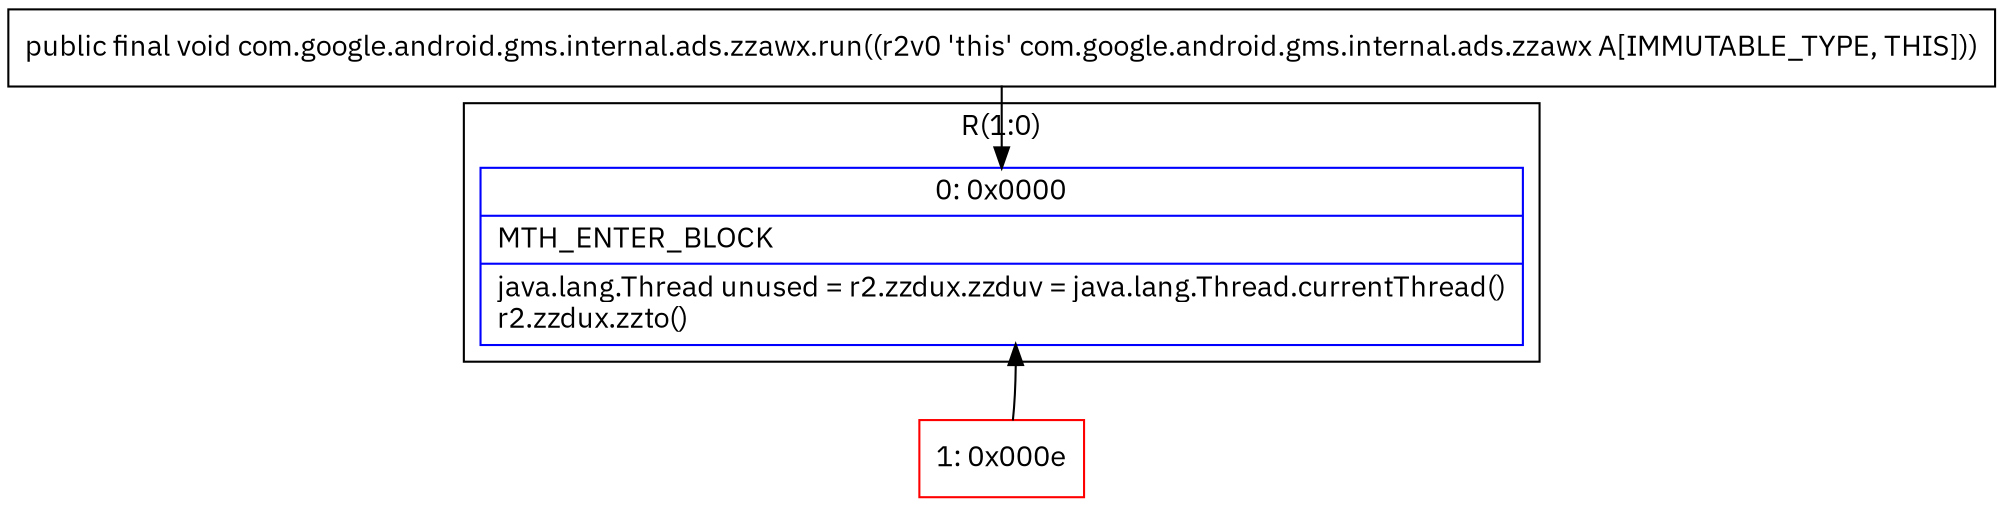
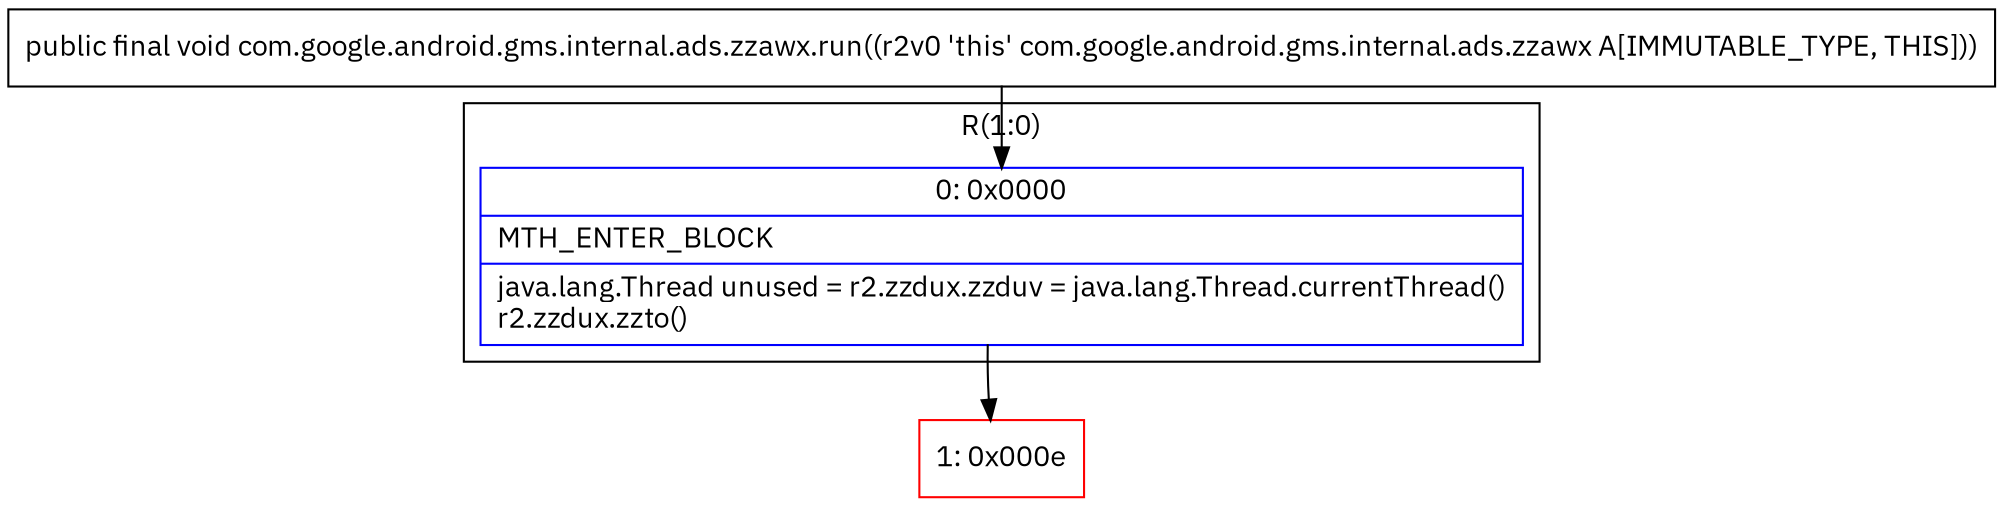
(1015, 393) -> (988, 375)
